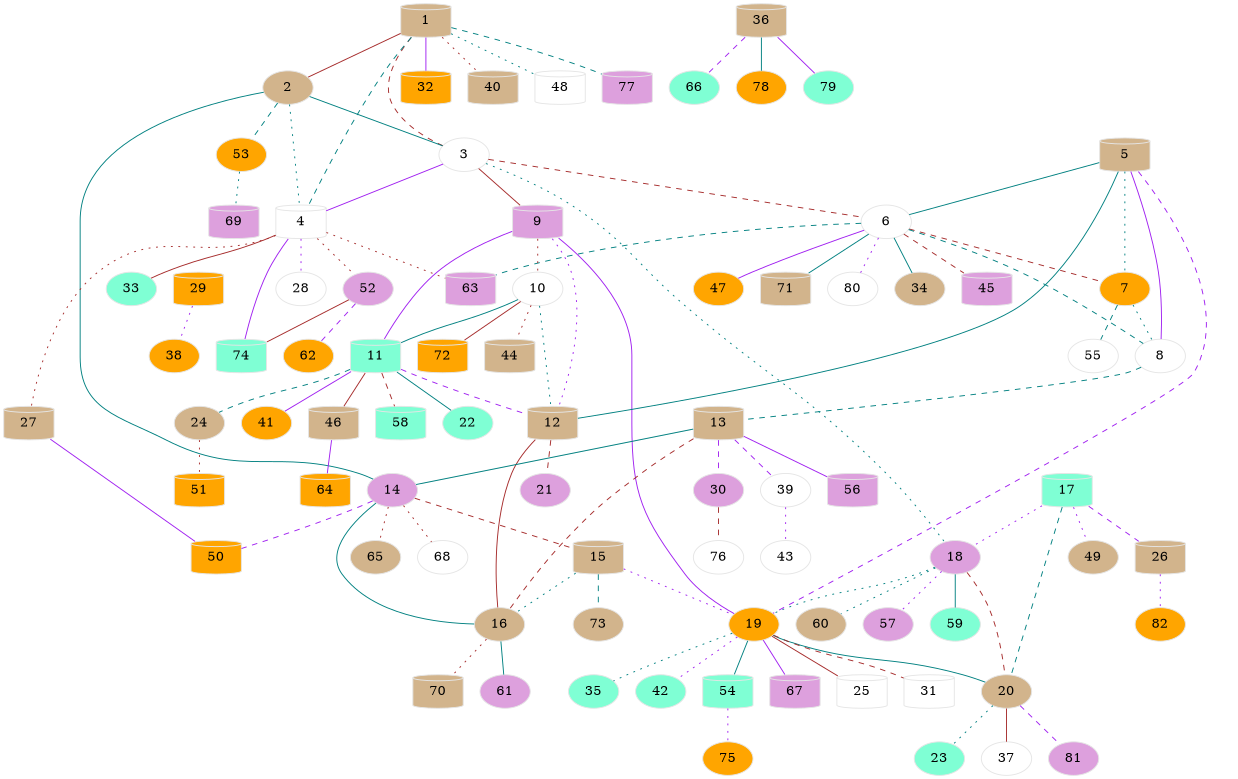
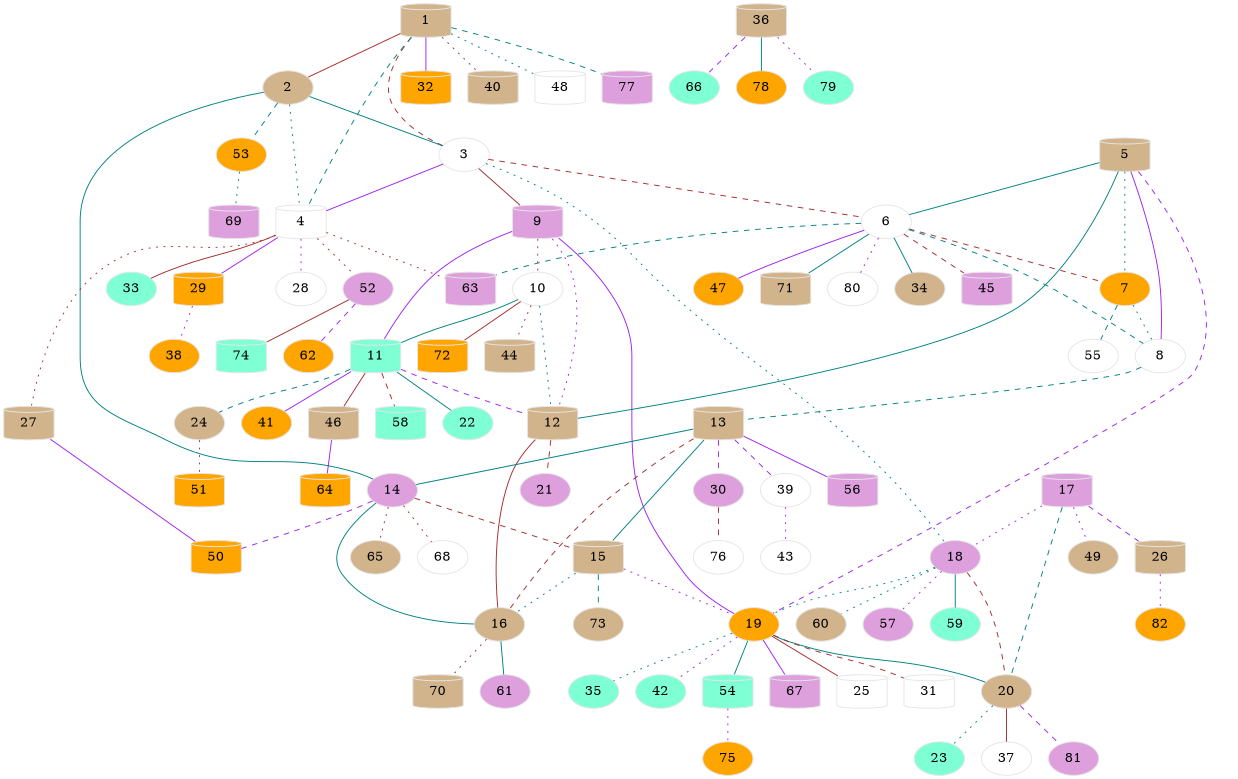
(796, 55) -> (796, 55)
(261, 287) -> (250, 255)
none -> (658, 490)
(1067, 490) -> (1067, 490)
